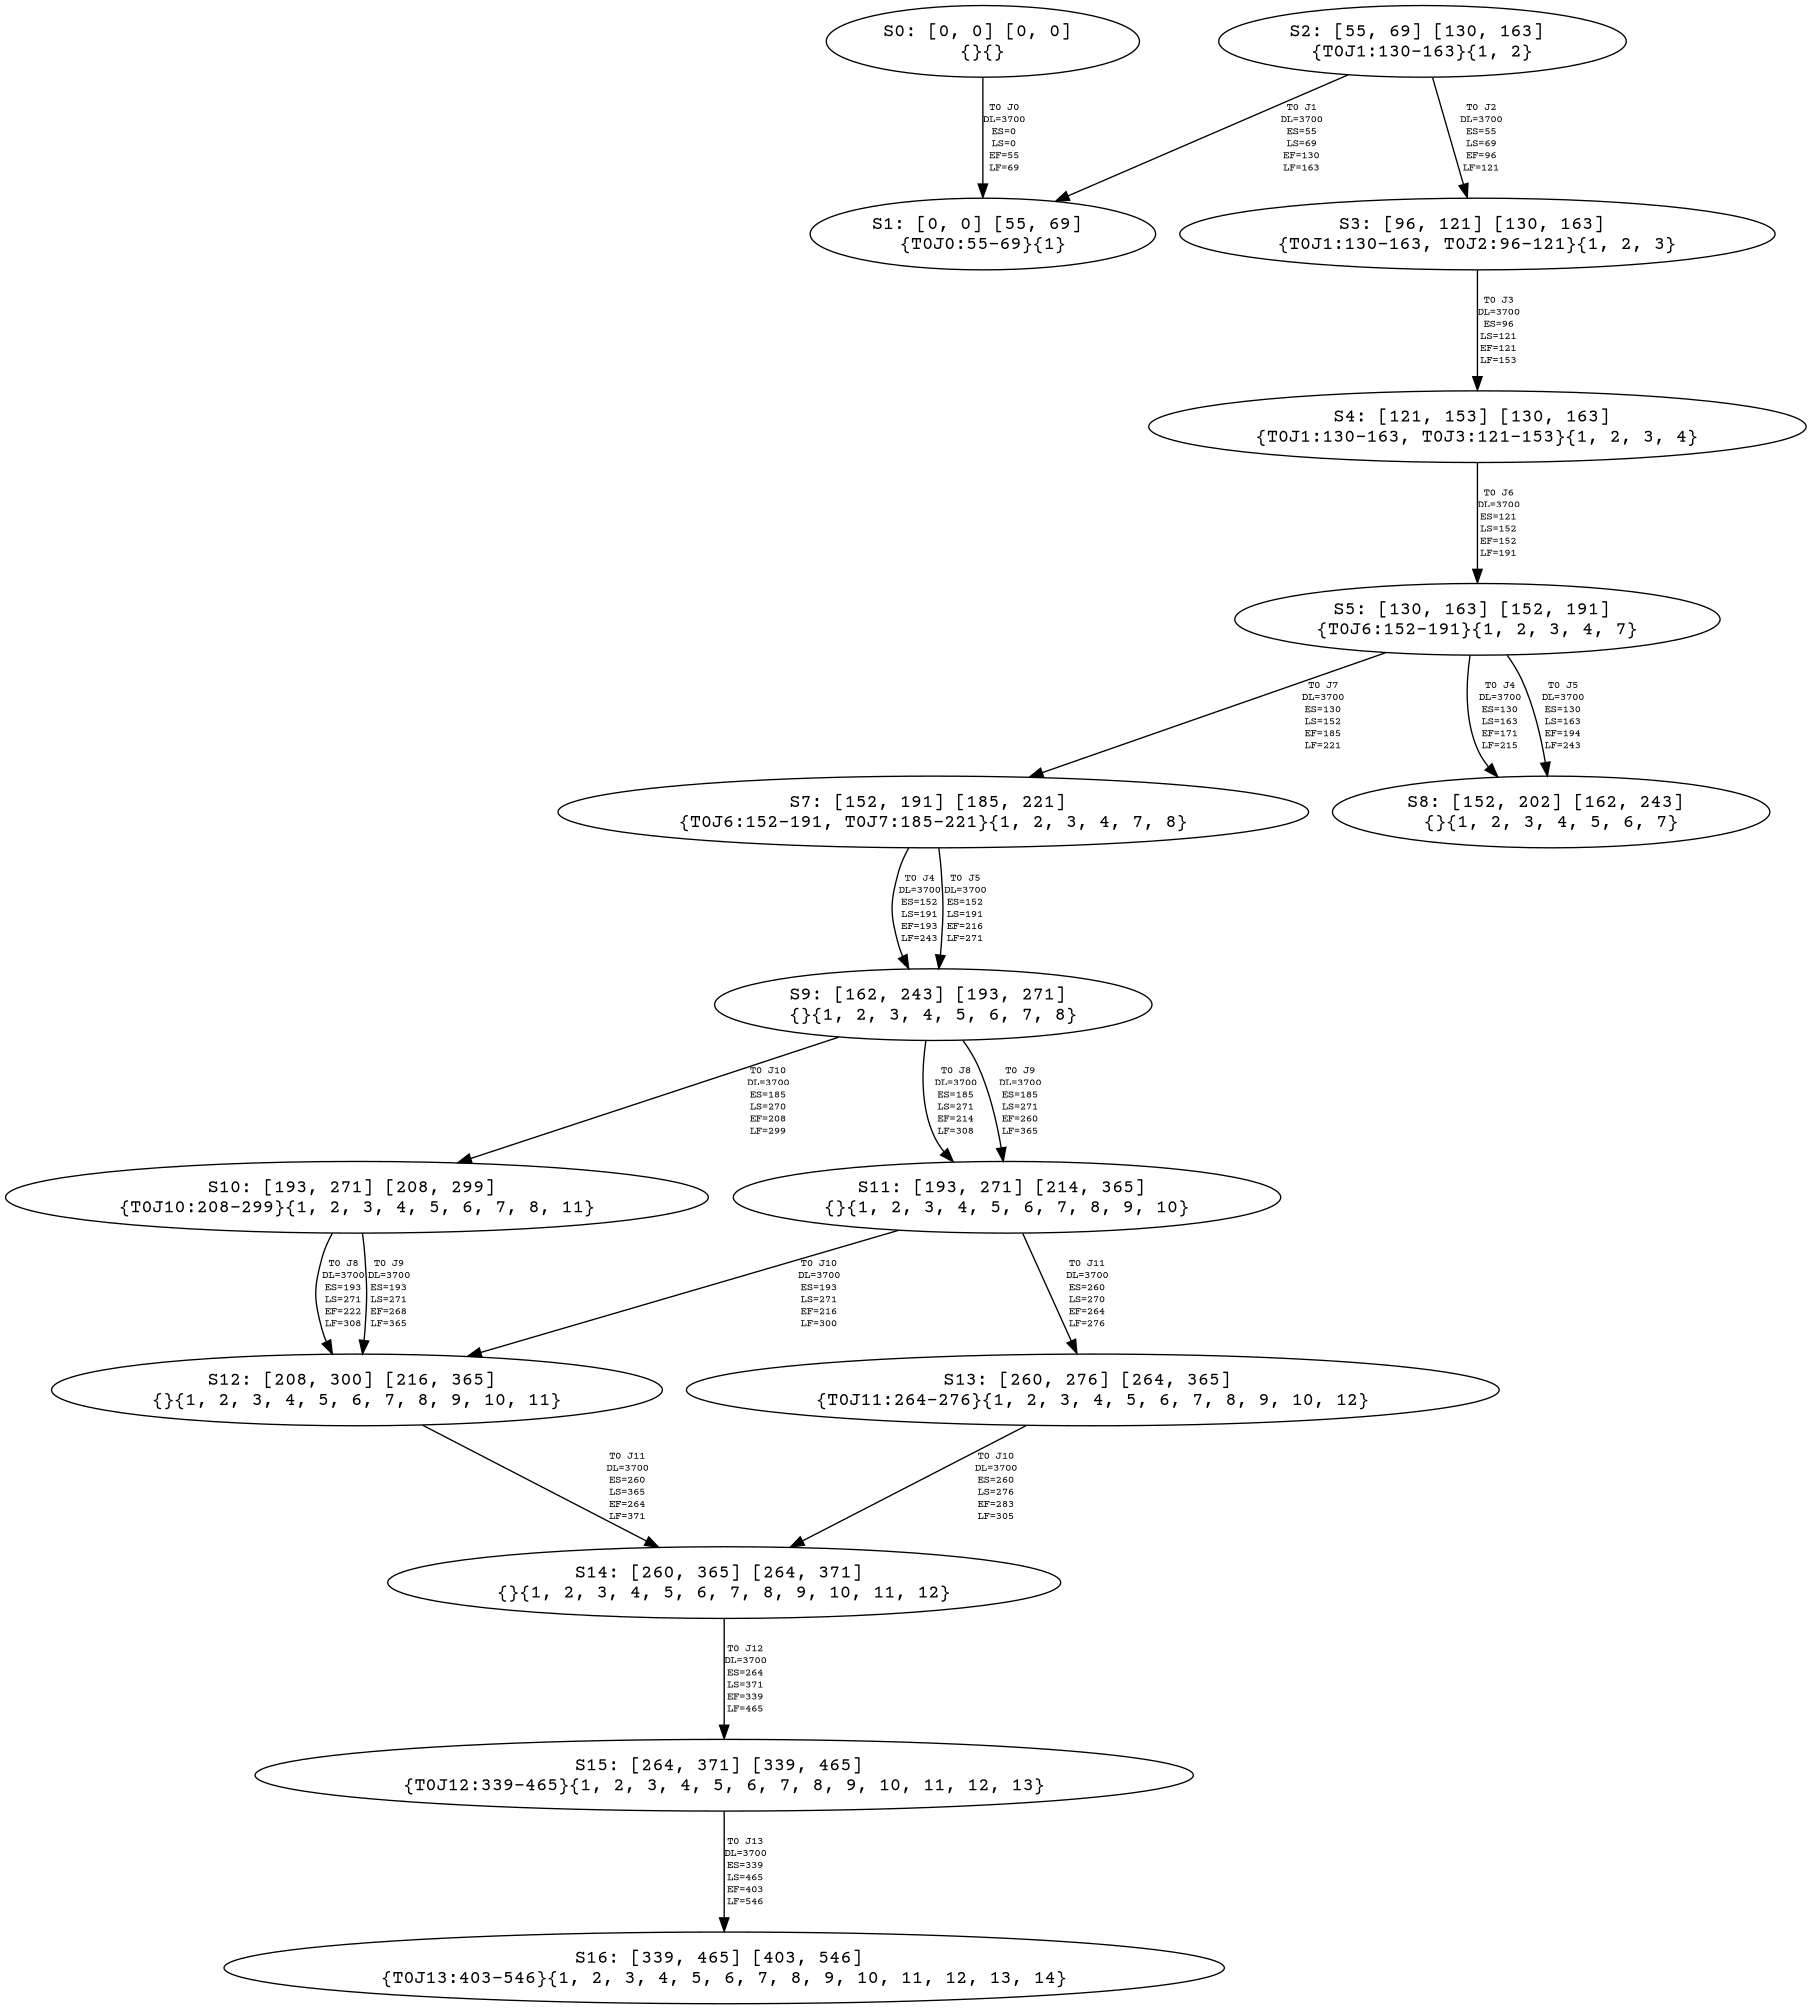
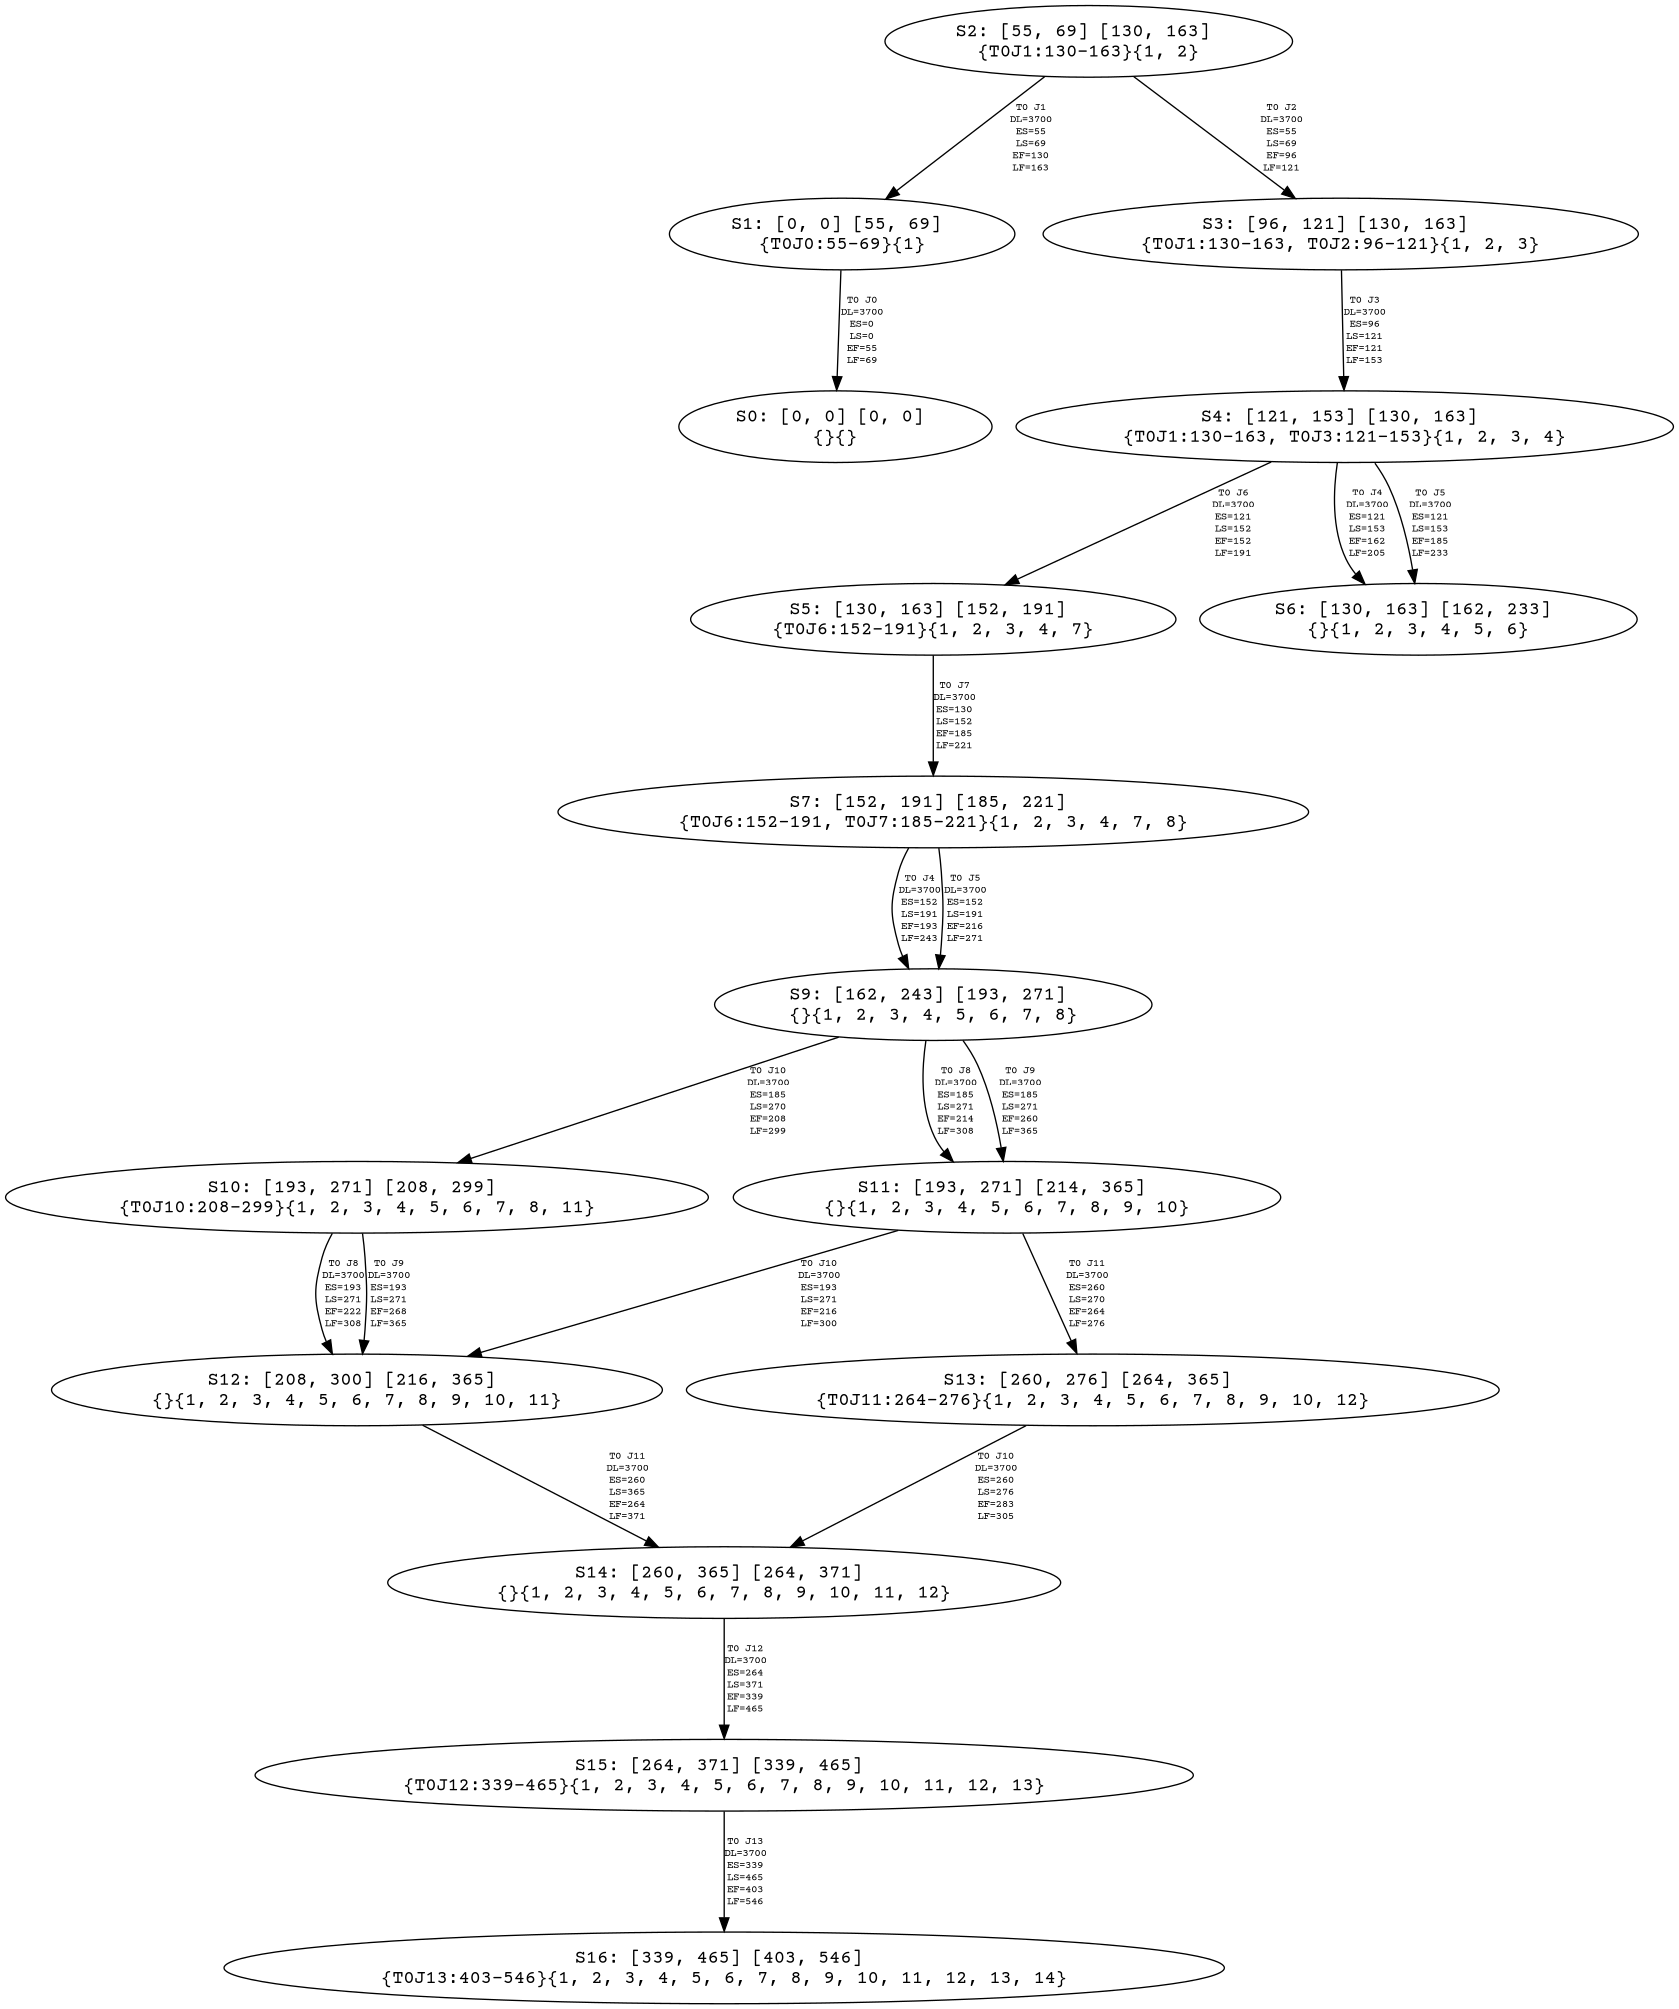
(983, 131) -> (839, 323)
none -> (1418, 619)
(1551, 812) -> none
